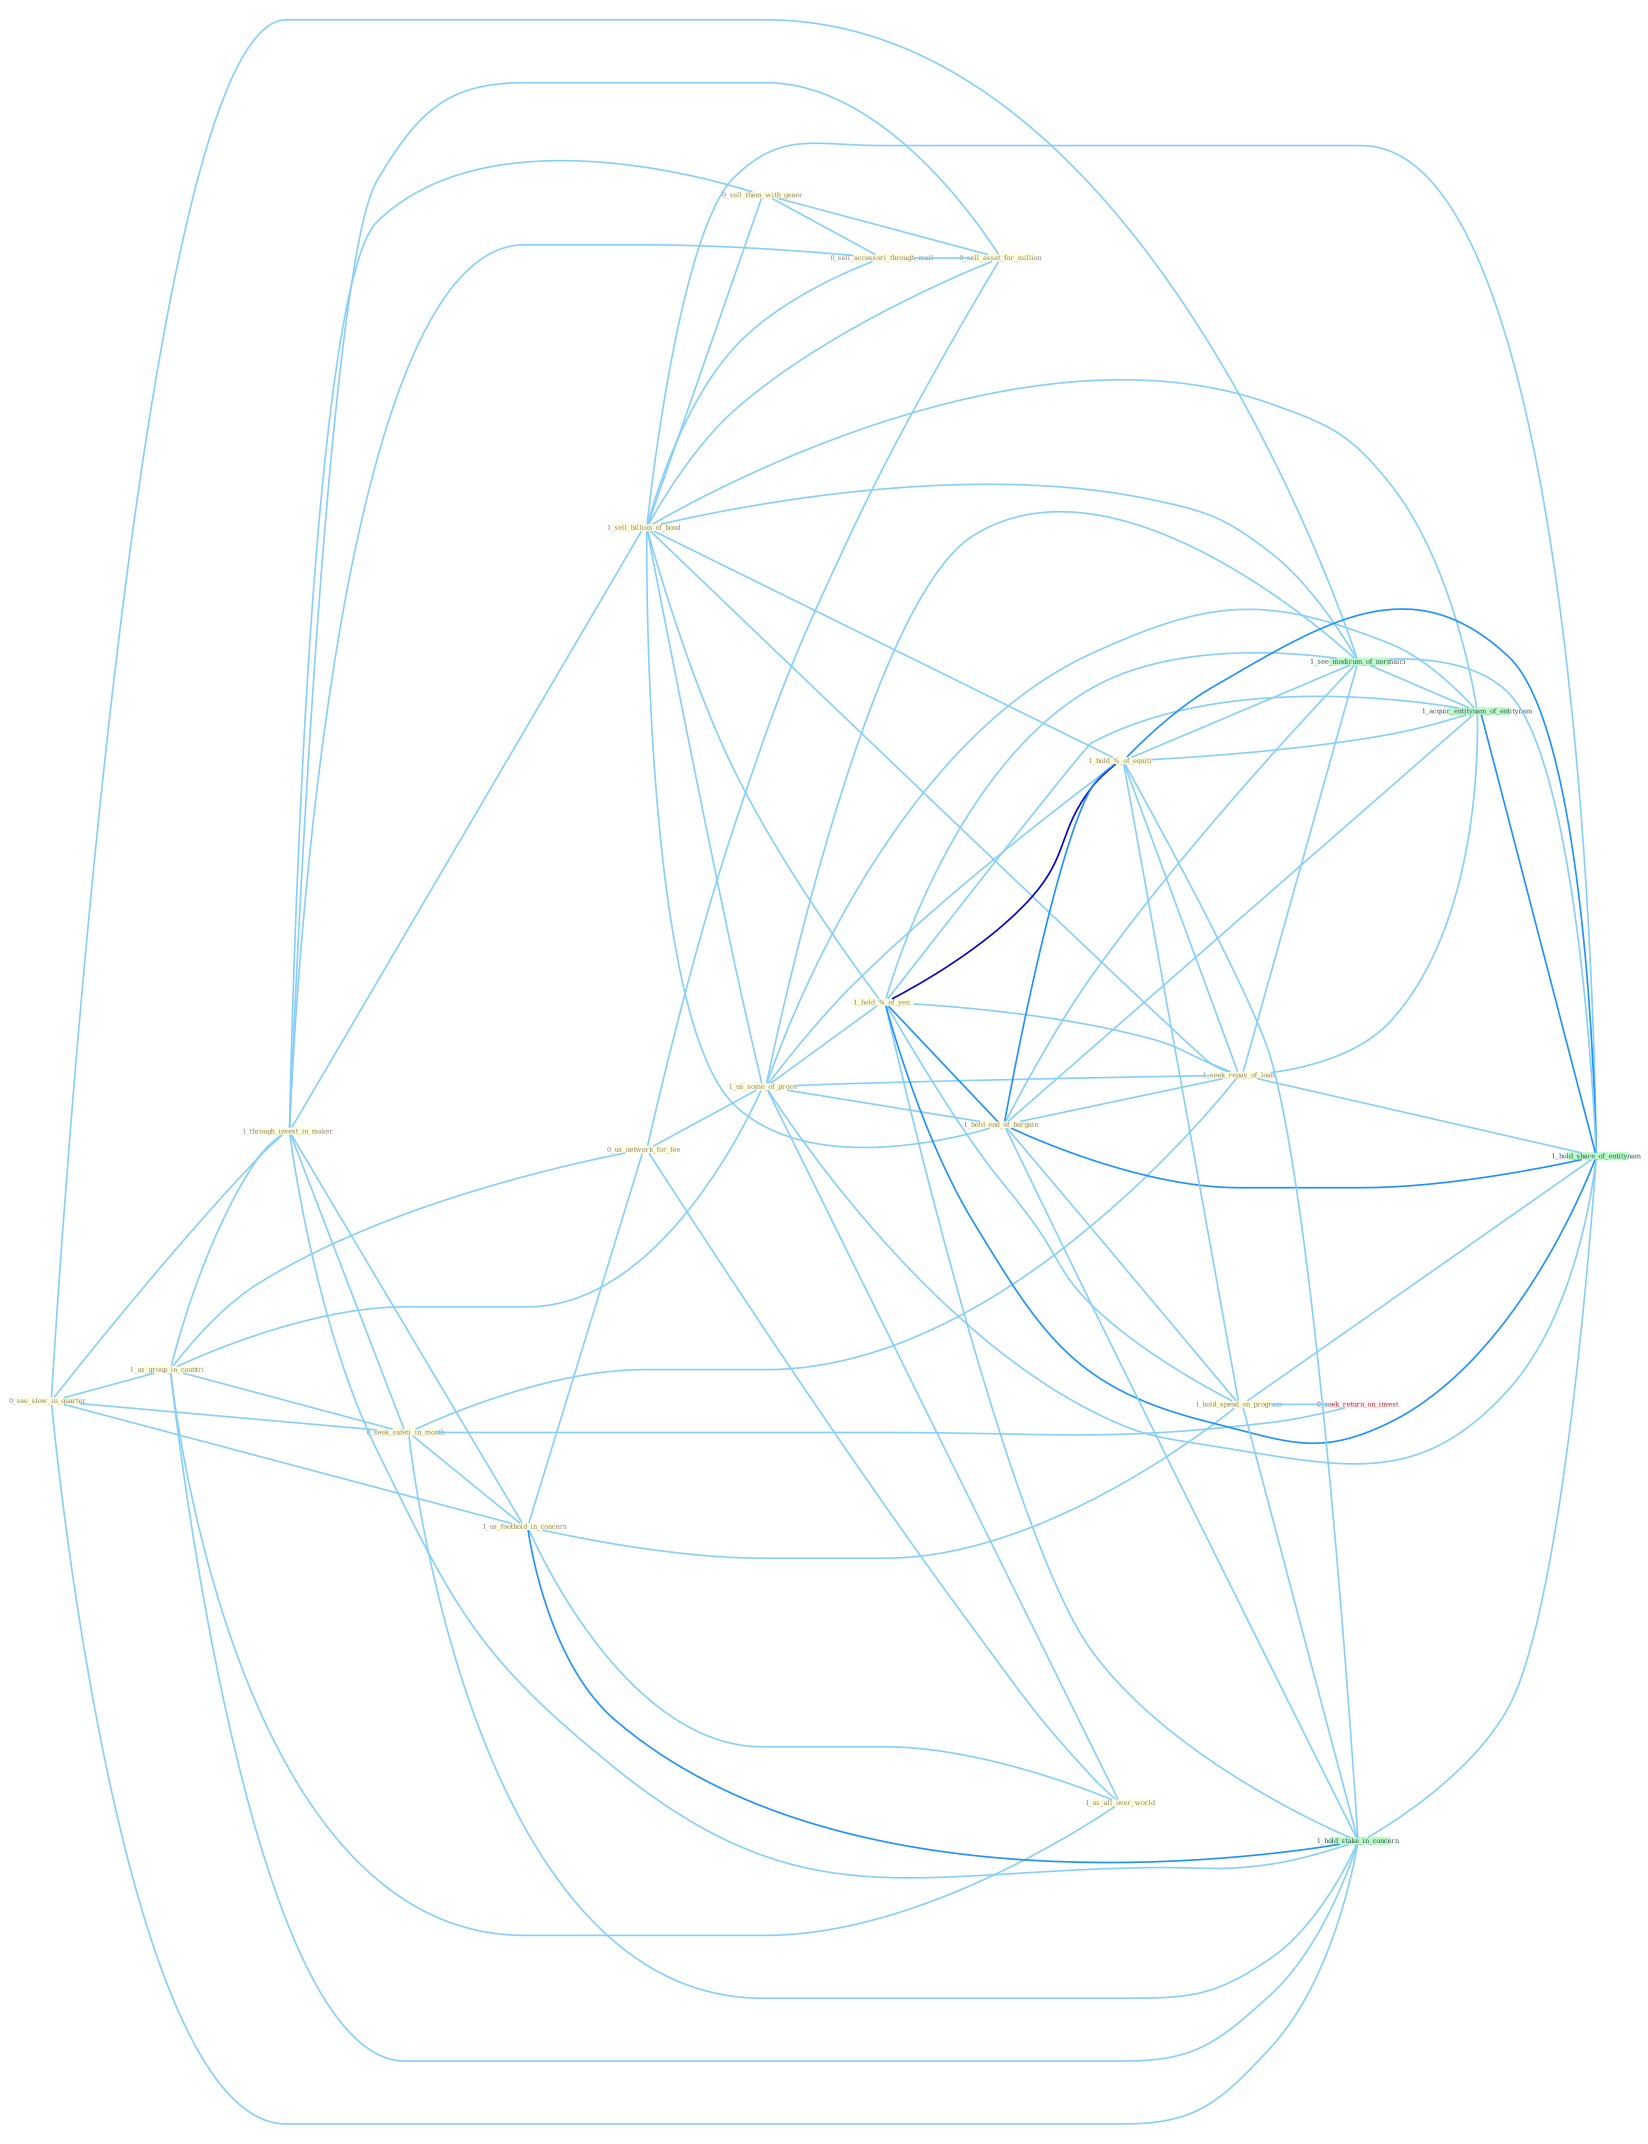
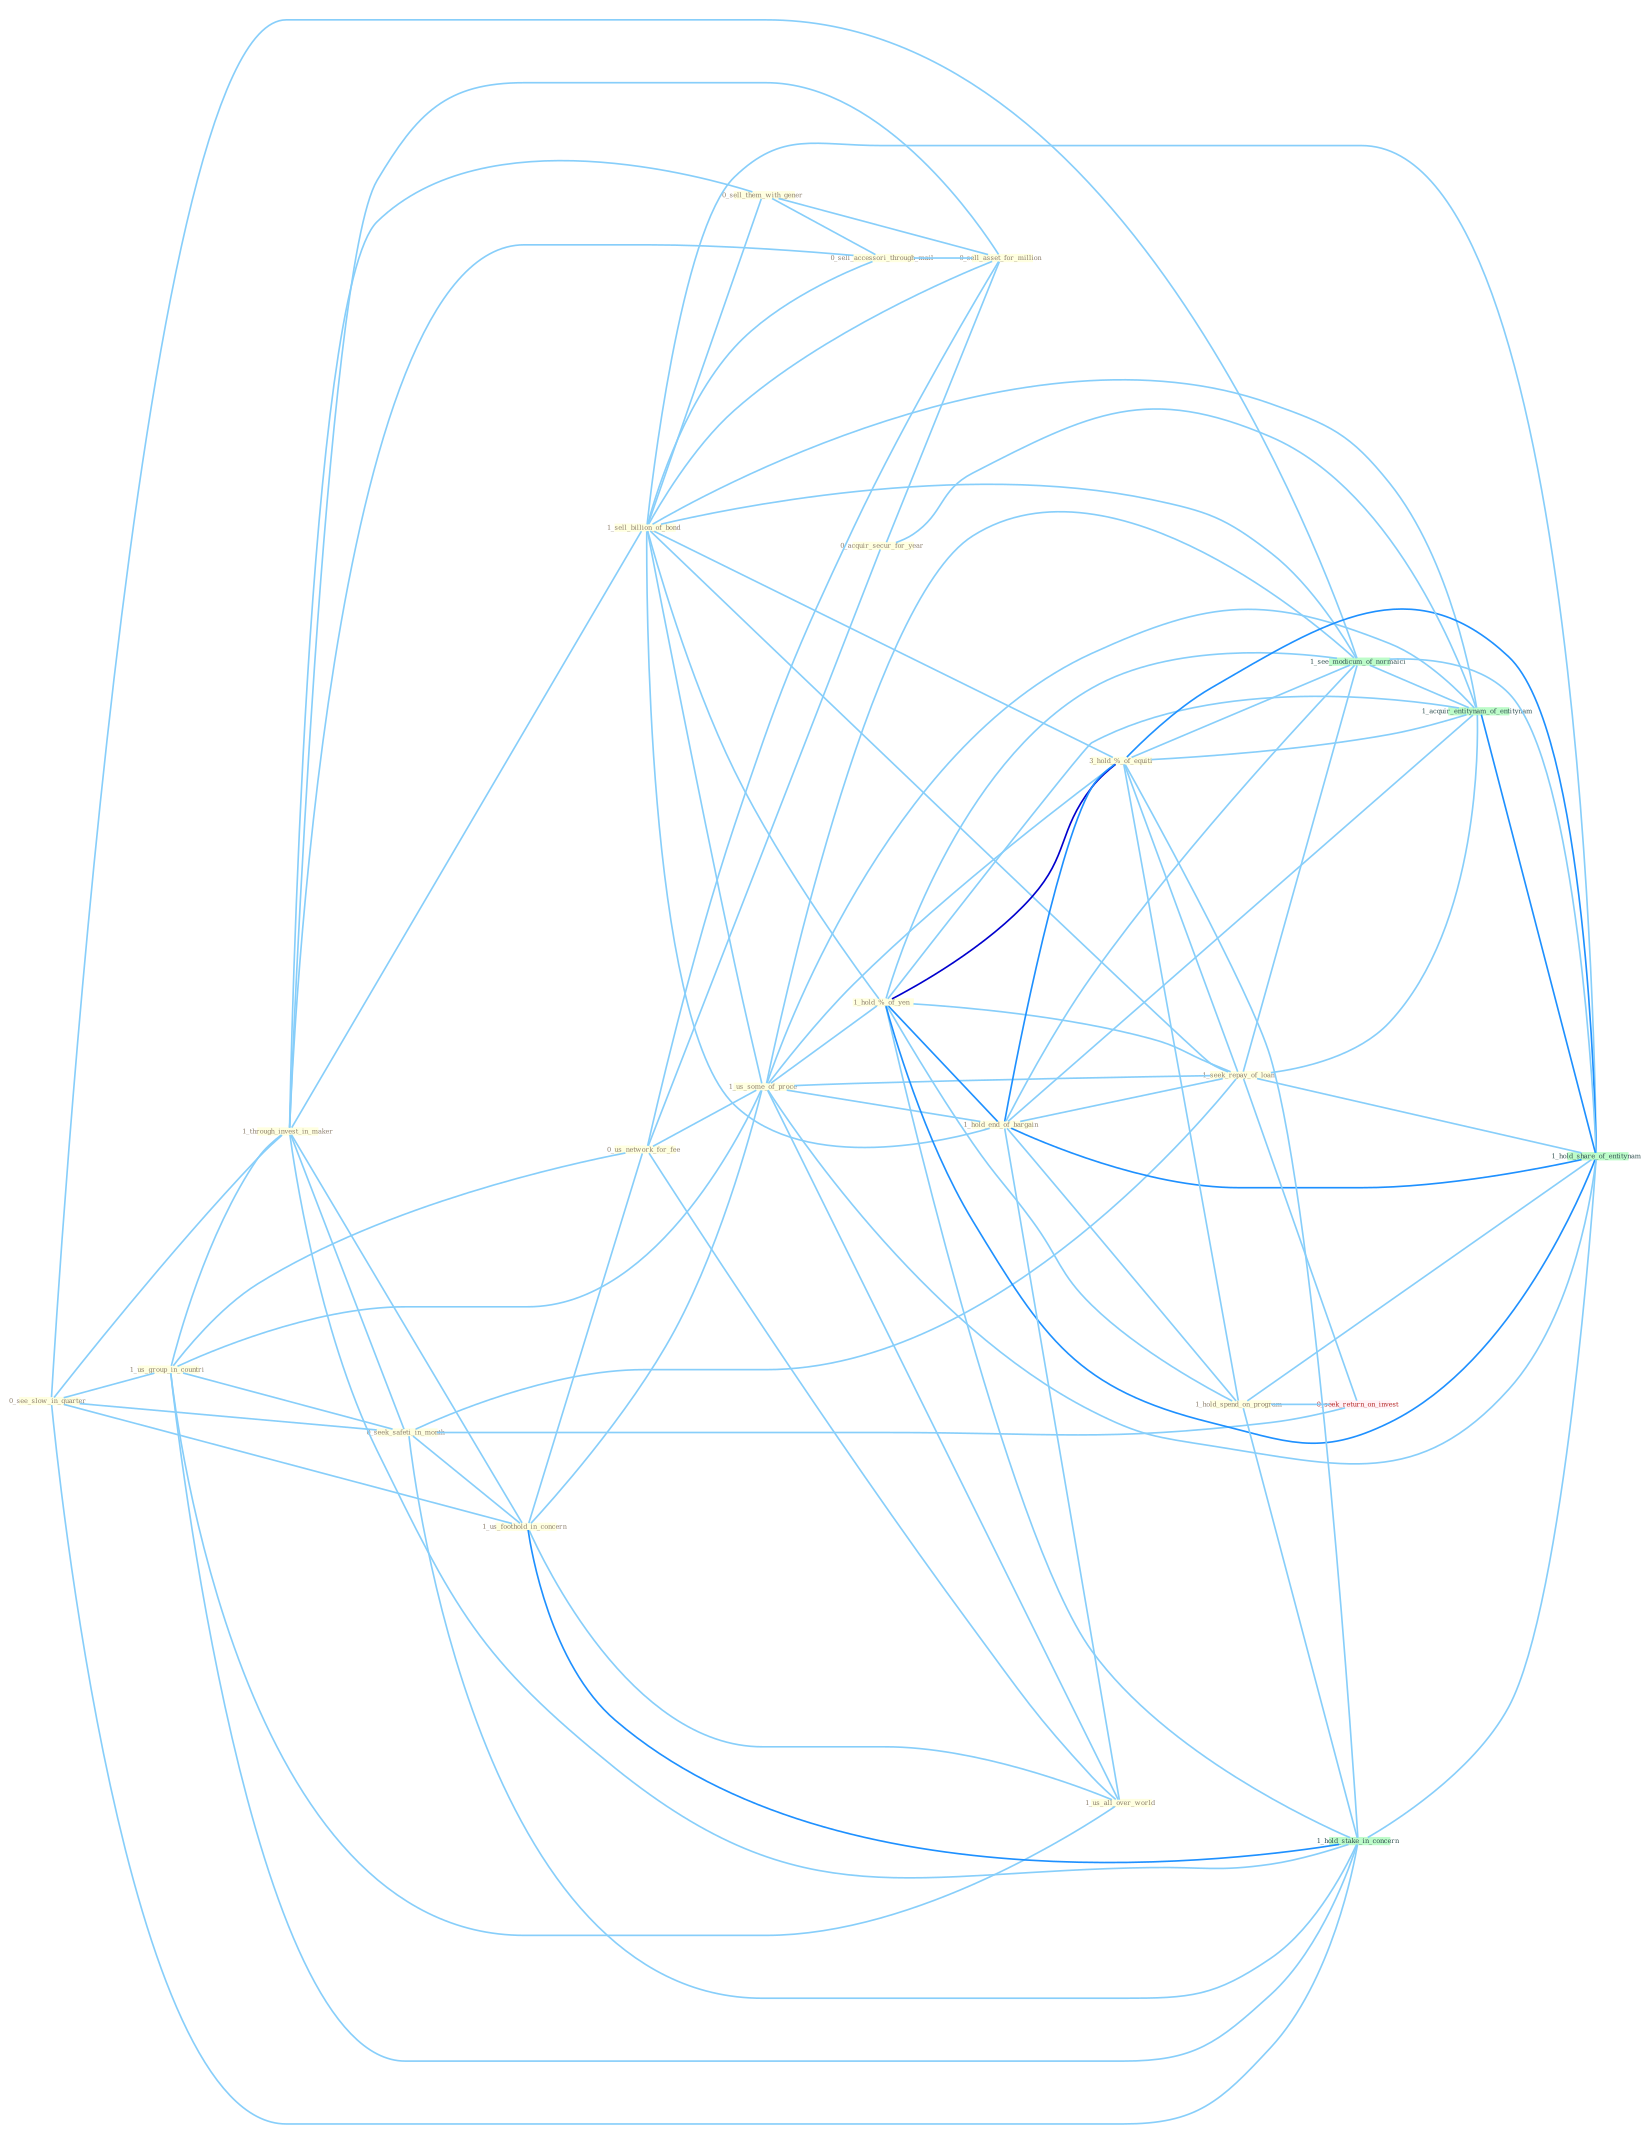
none -> (883, 546)
(1122, 761) -> (1122, 761)
none -> (1286, 1200)
(1180, 1484) -> (1062, 1464)
(906, 1556) -> (678, 1324)
